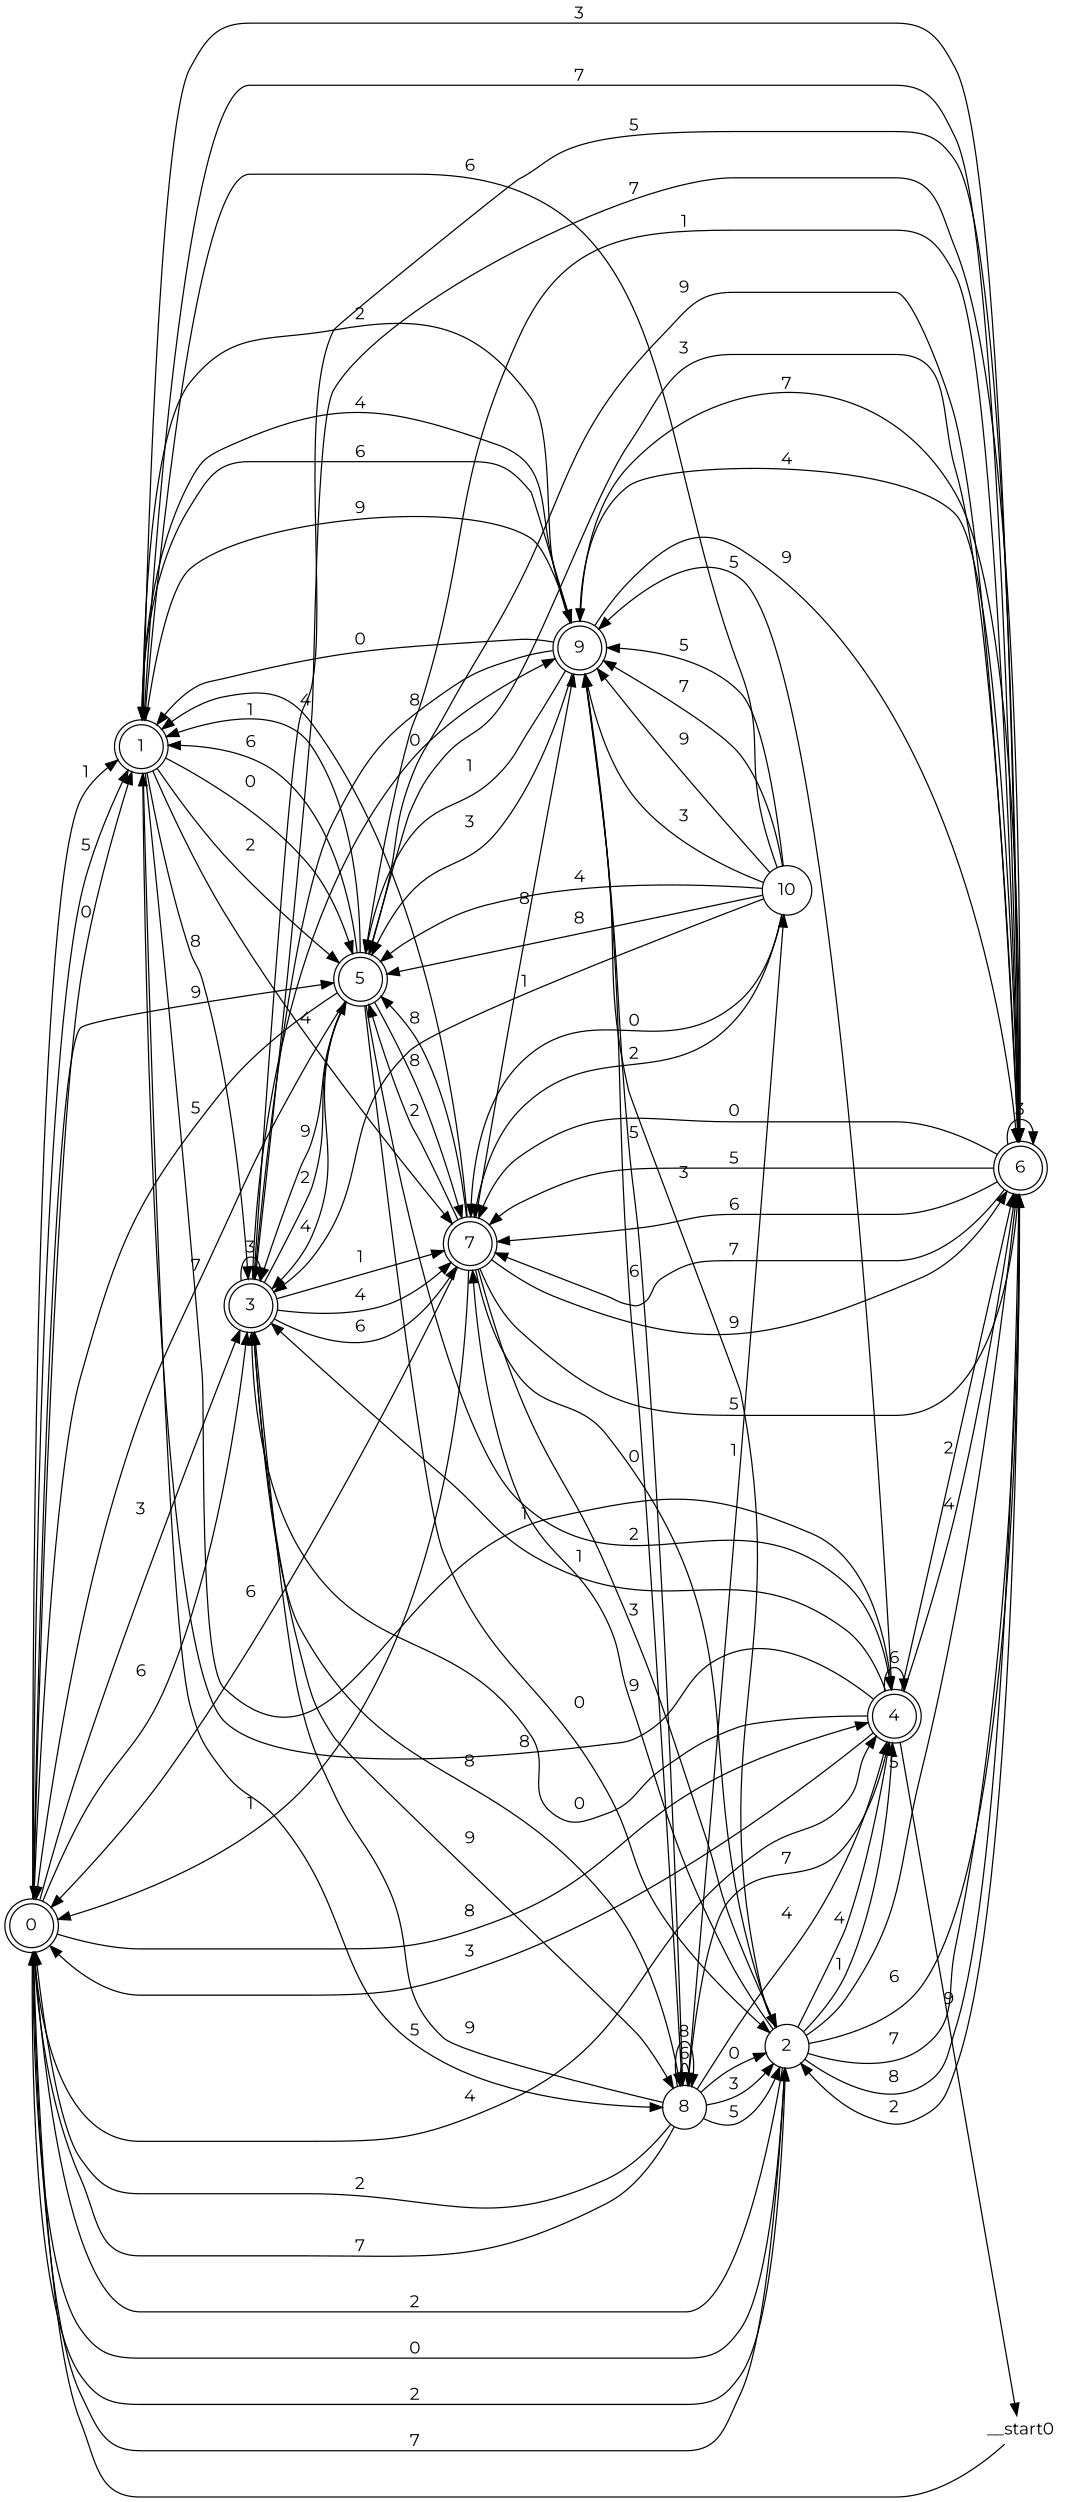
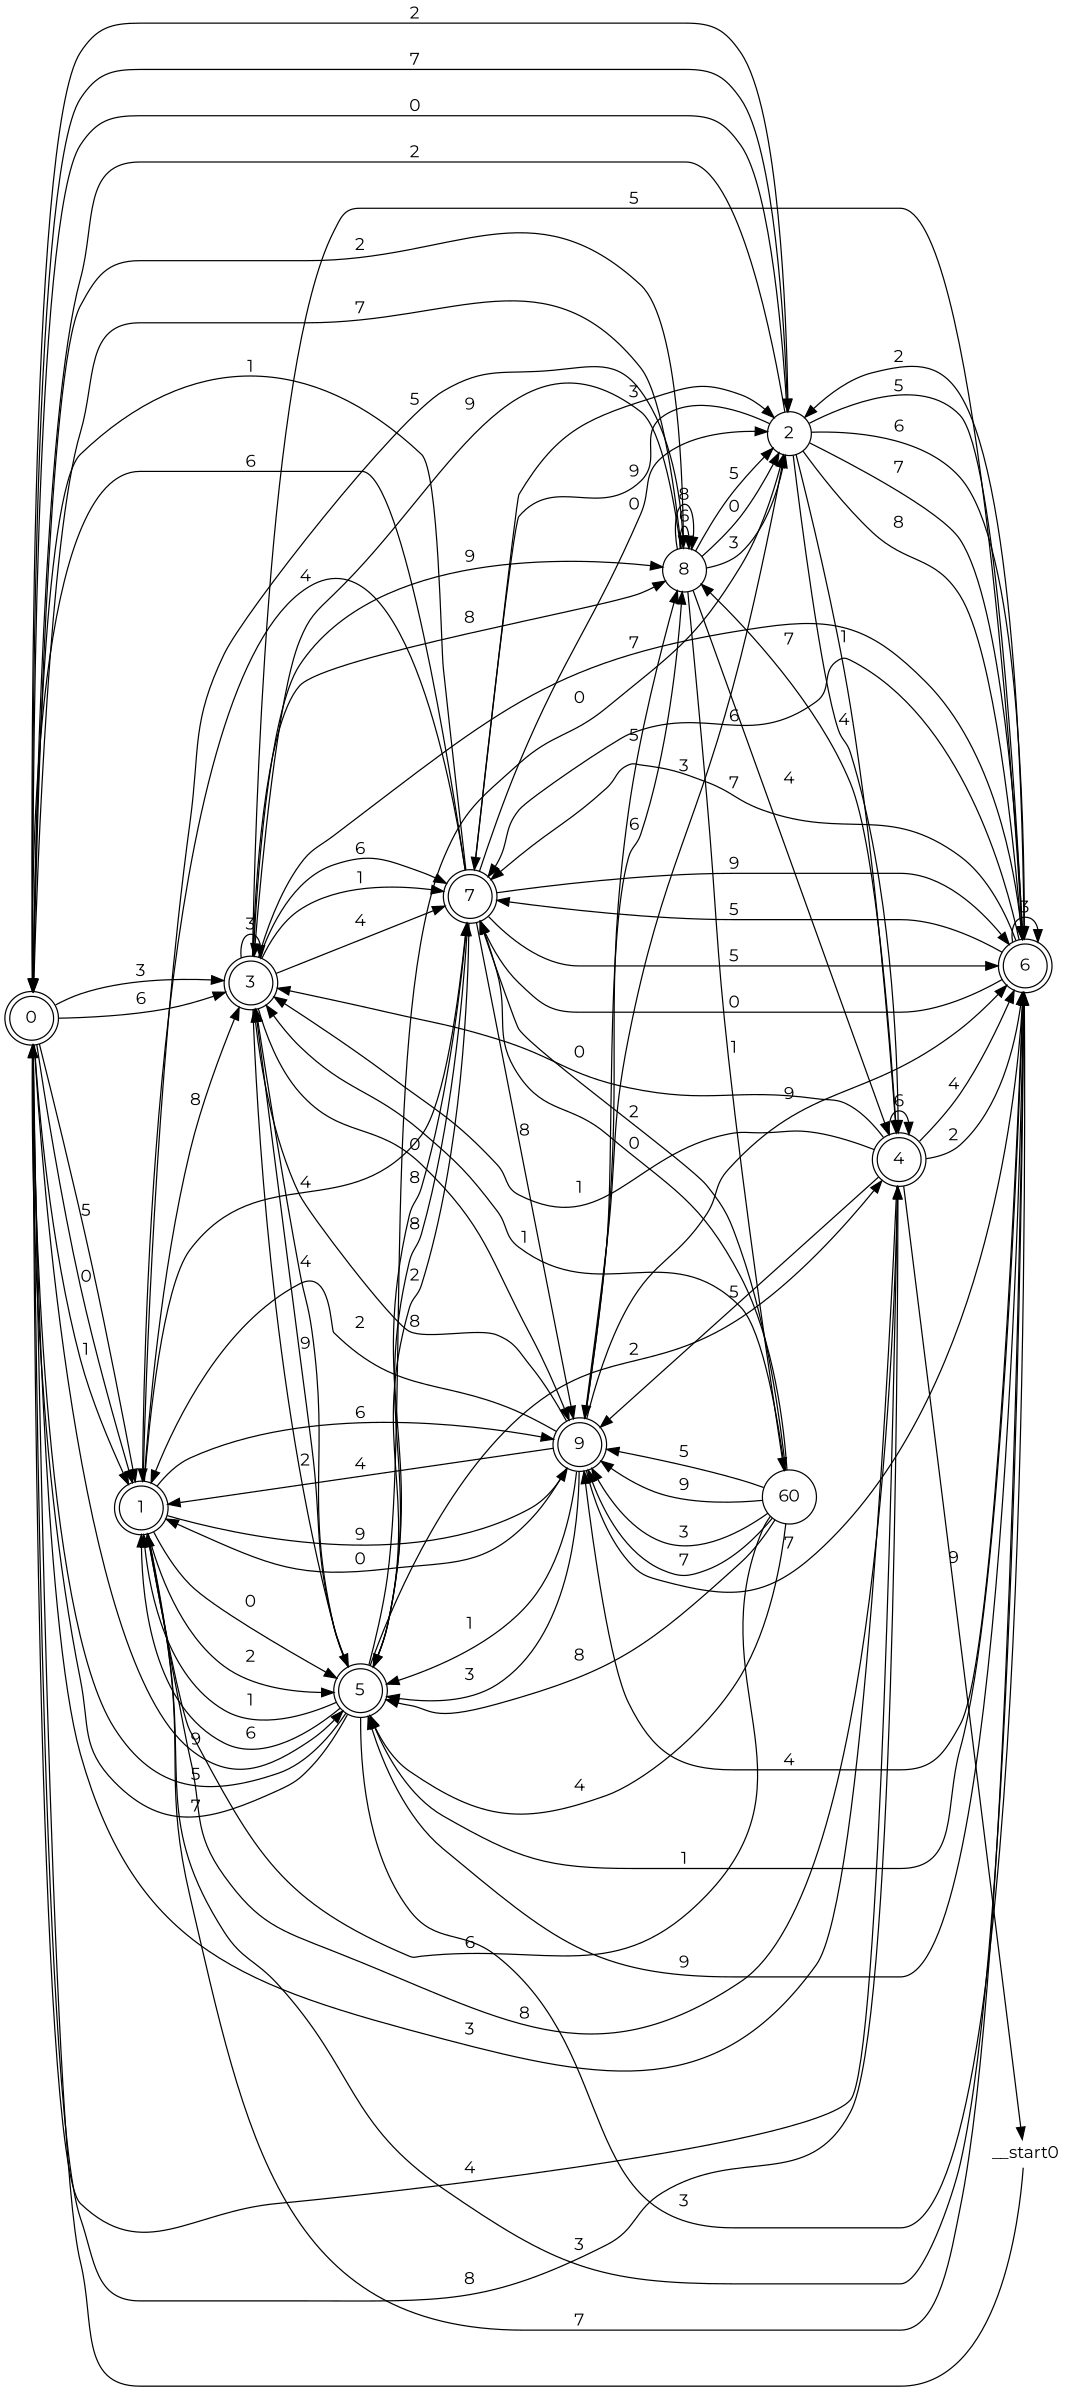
(787, 890) -> (789, 1497)
(213, 1653) -> none
